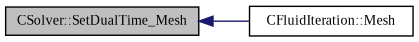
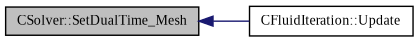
(331, 21) -> (331, 21)
